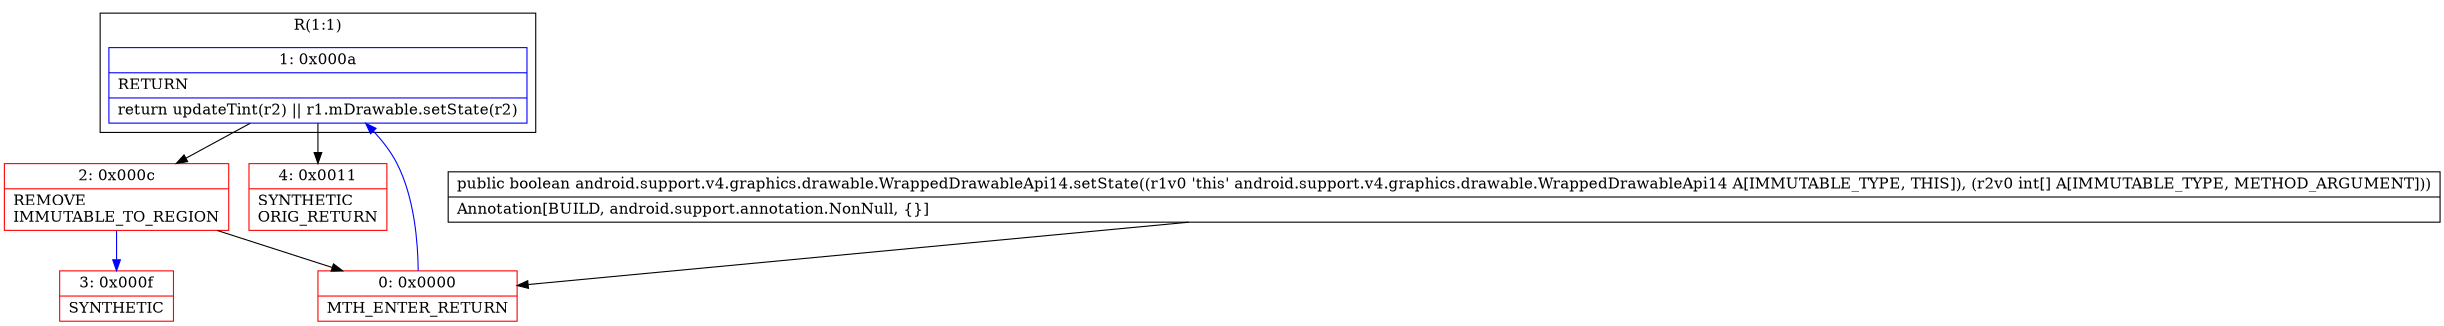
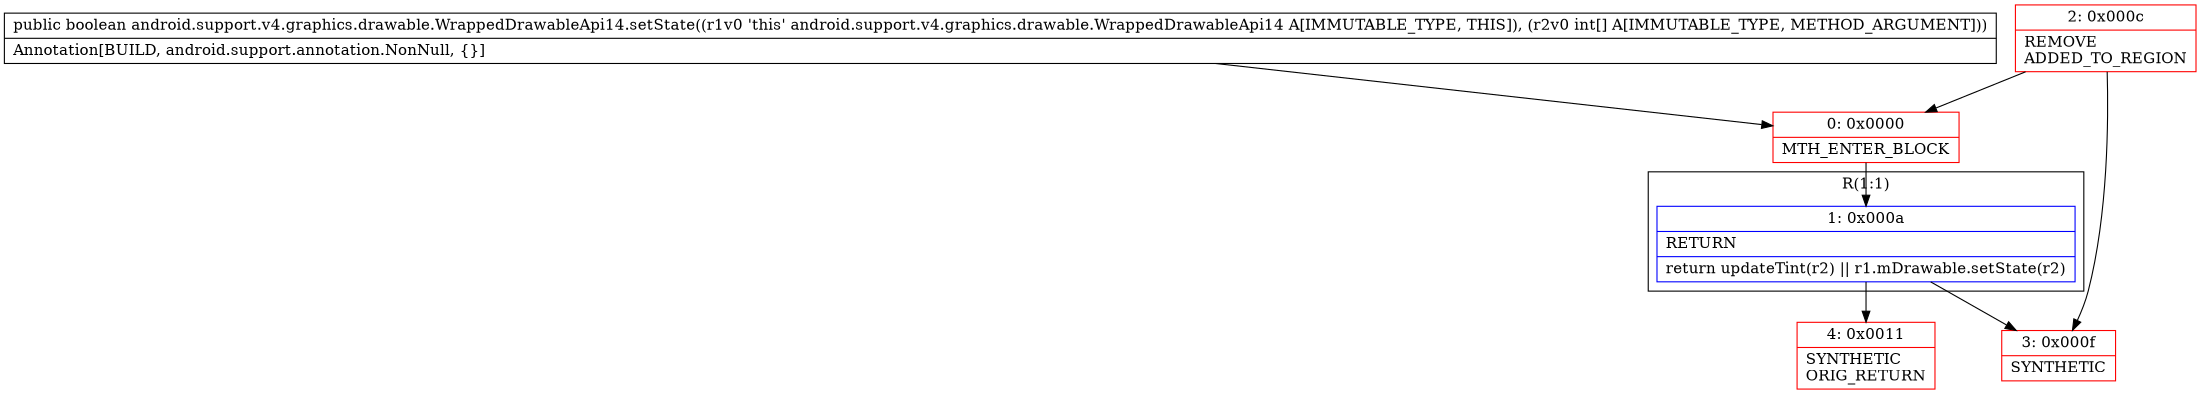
(218, 141) -> (1969, 303)
(409, 196) -> (1866, 179)
(117, 217) -> (2106, 59)
(117, 245) -> (2104, 198)
(418, 308) -> (1866, 149)
